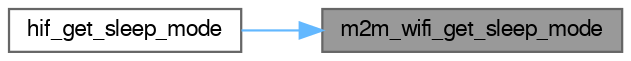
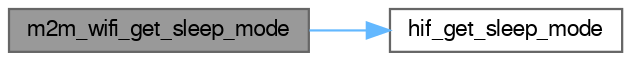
(270, 30) -> (338, 30)
